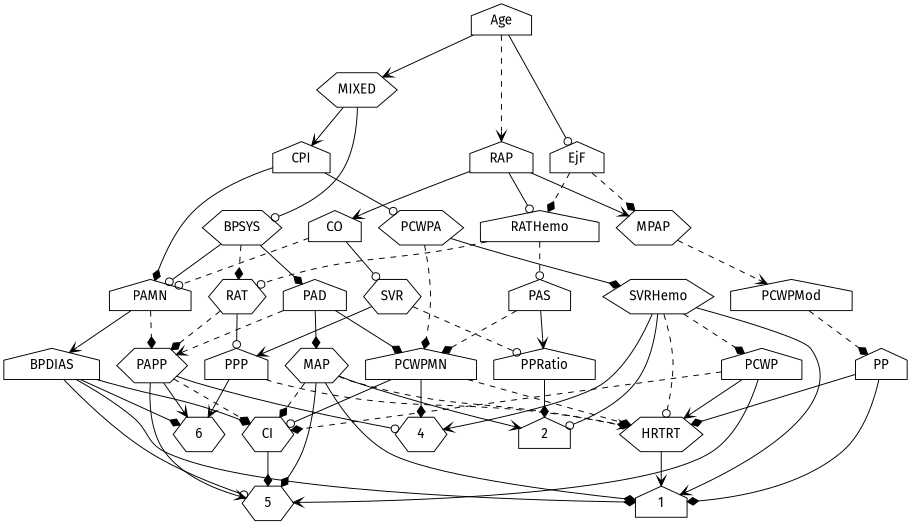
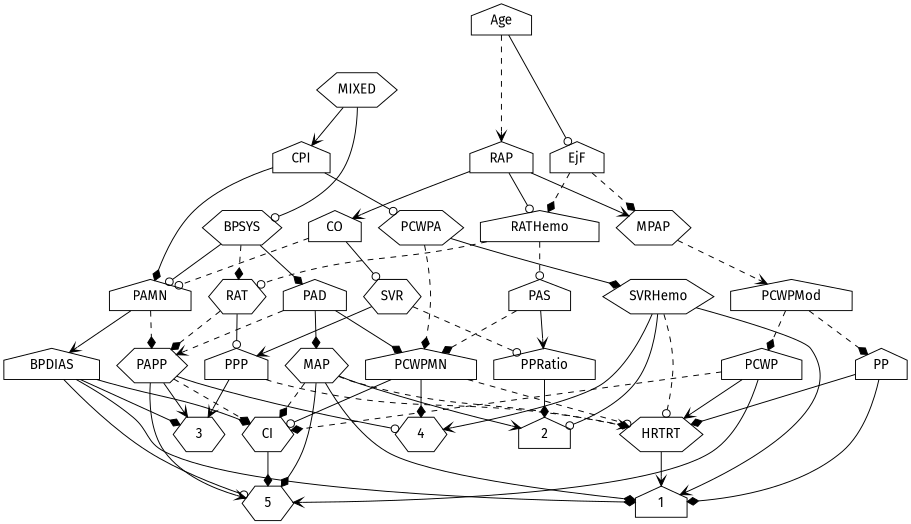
(432, 54) -> none
(709, 331) -> (779, 325)
(566, 407) -> (566, 407)
(199, 434) -> (199, 434)
